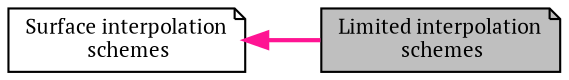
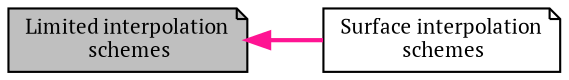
(294, 40) -> (296, 40)
